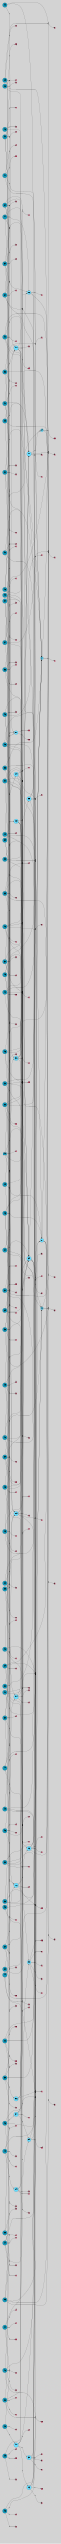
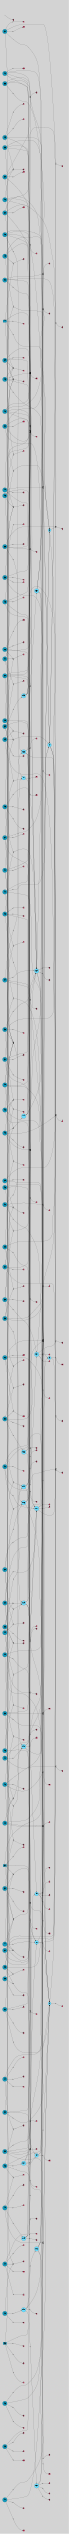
(5, 129) -> none
(5, 295) -> (5, 1866)
(5, 670) -> (5, 2343)
